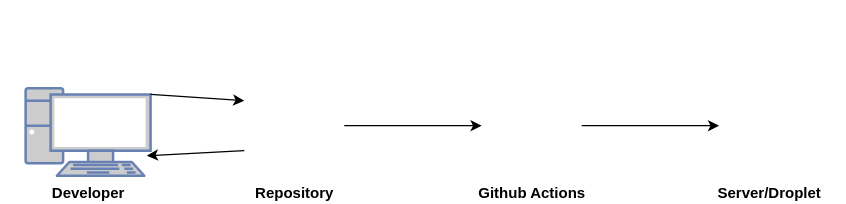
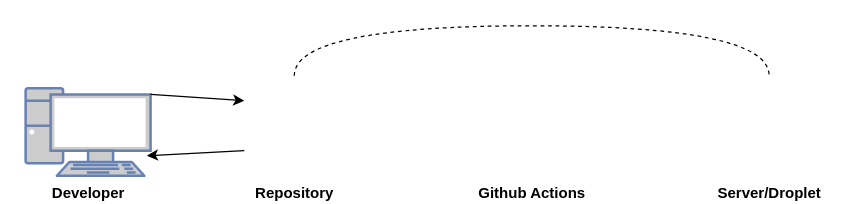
none -> (531, 26)
(409, 126) -> none
(646, 126) -> none
